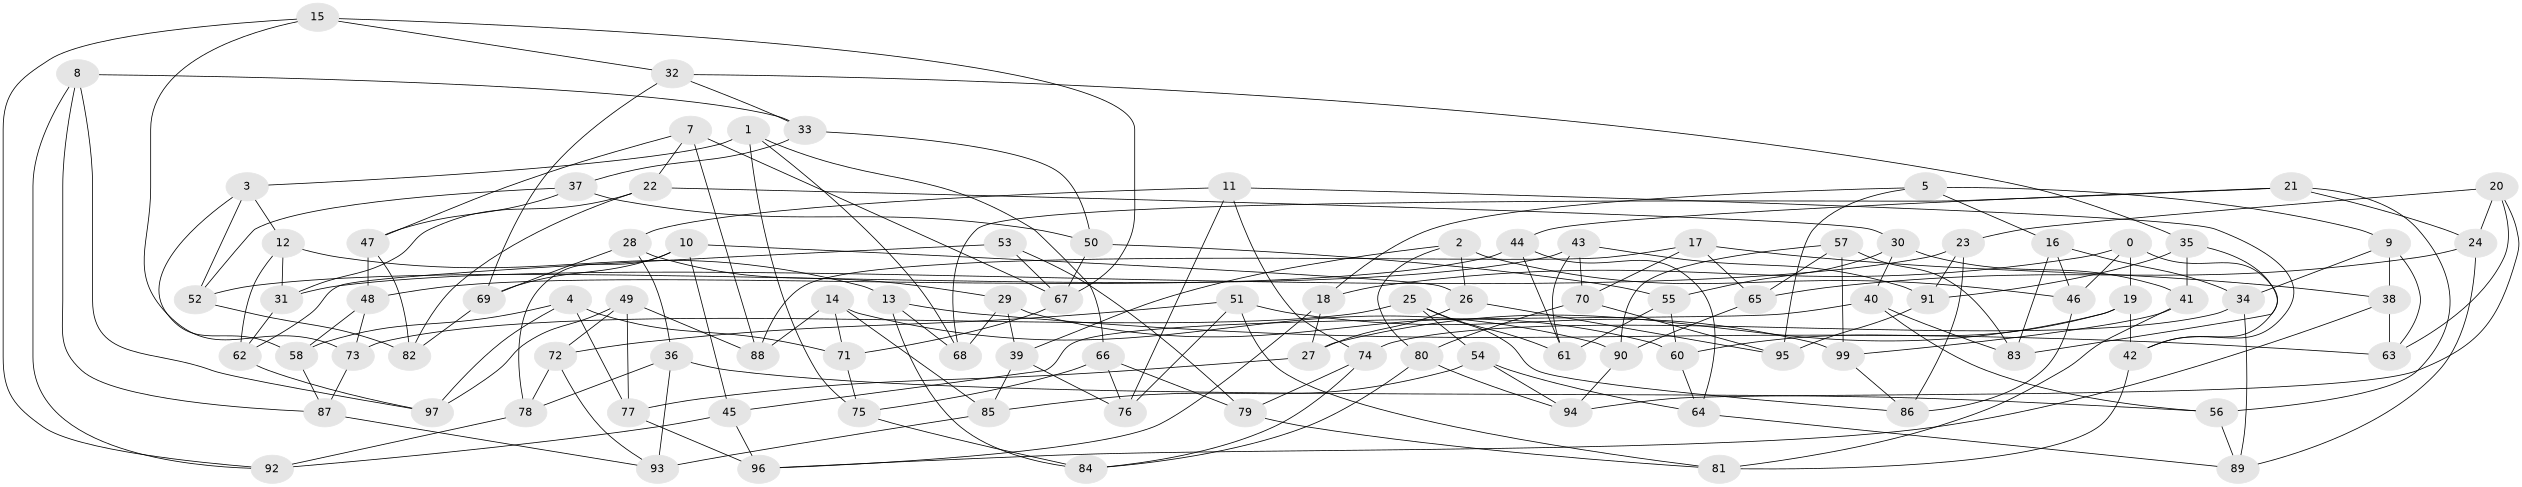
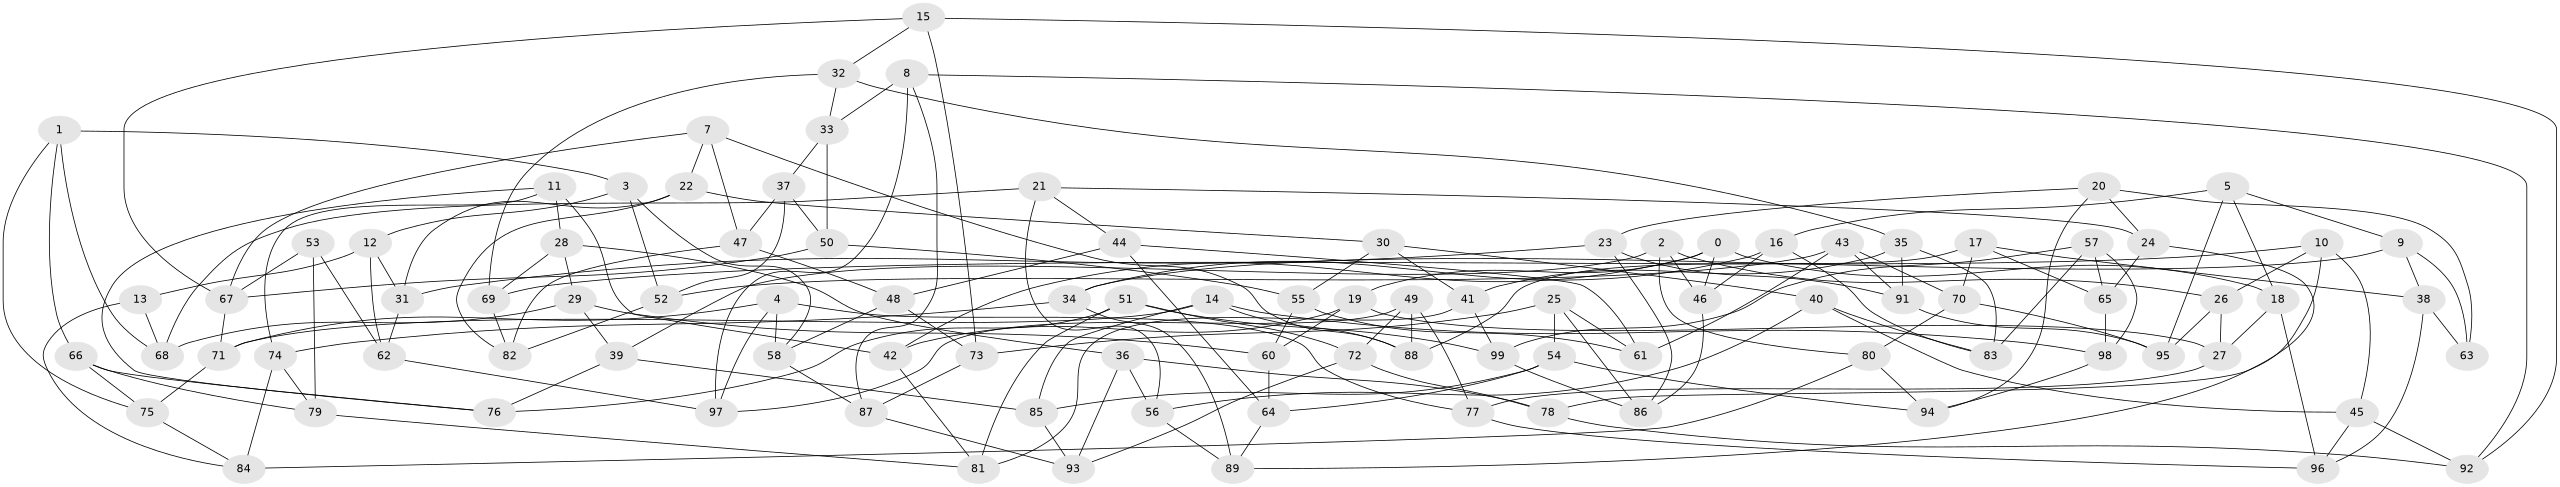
(1638, 336) -> none
(1621, 356) -> (2105, 356)
